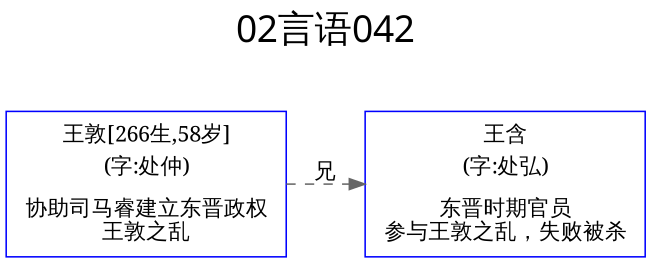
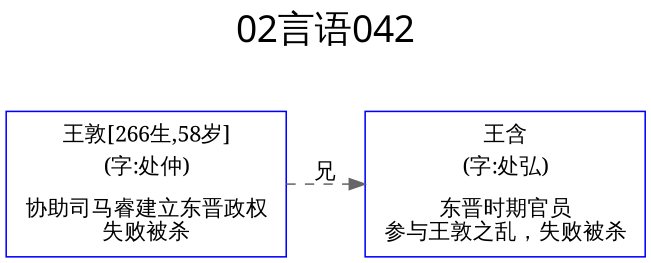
(147, 232) -> (147, 232)
